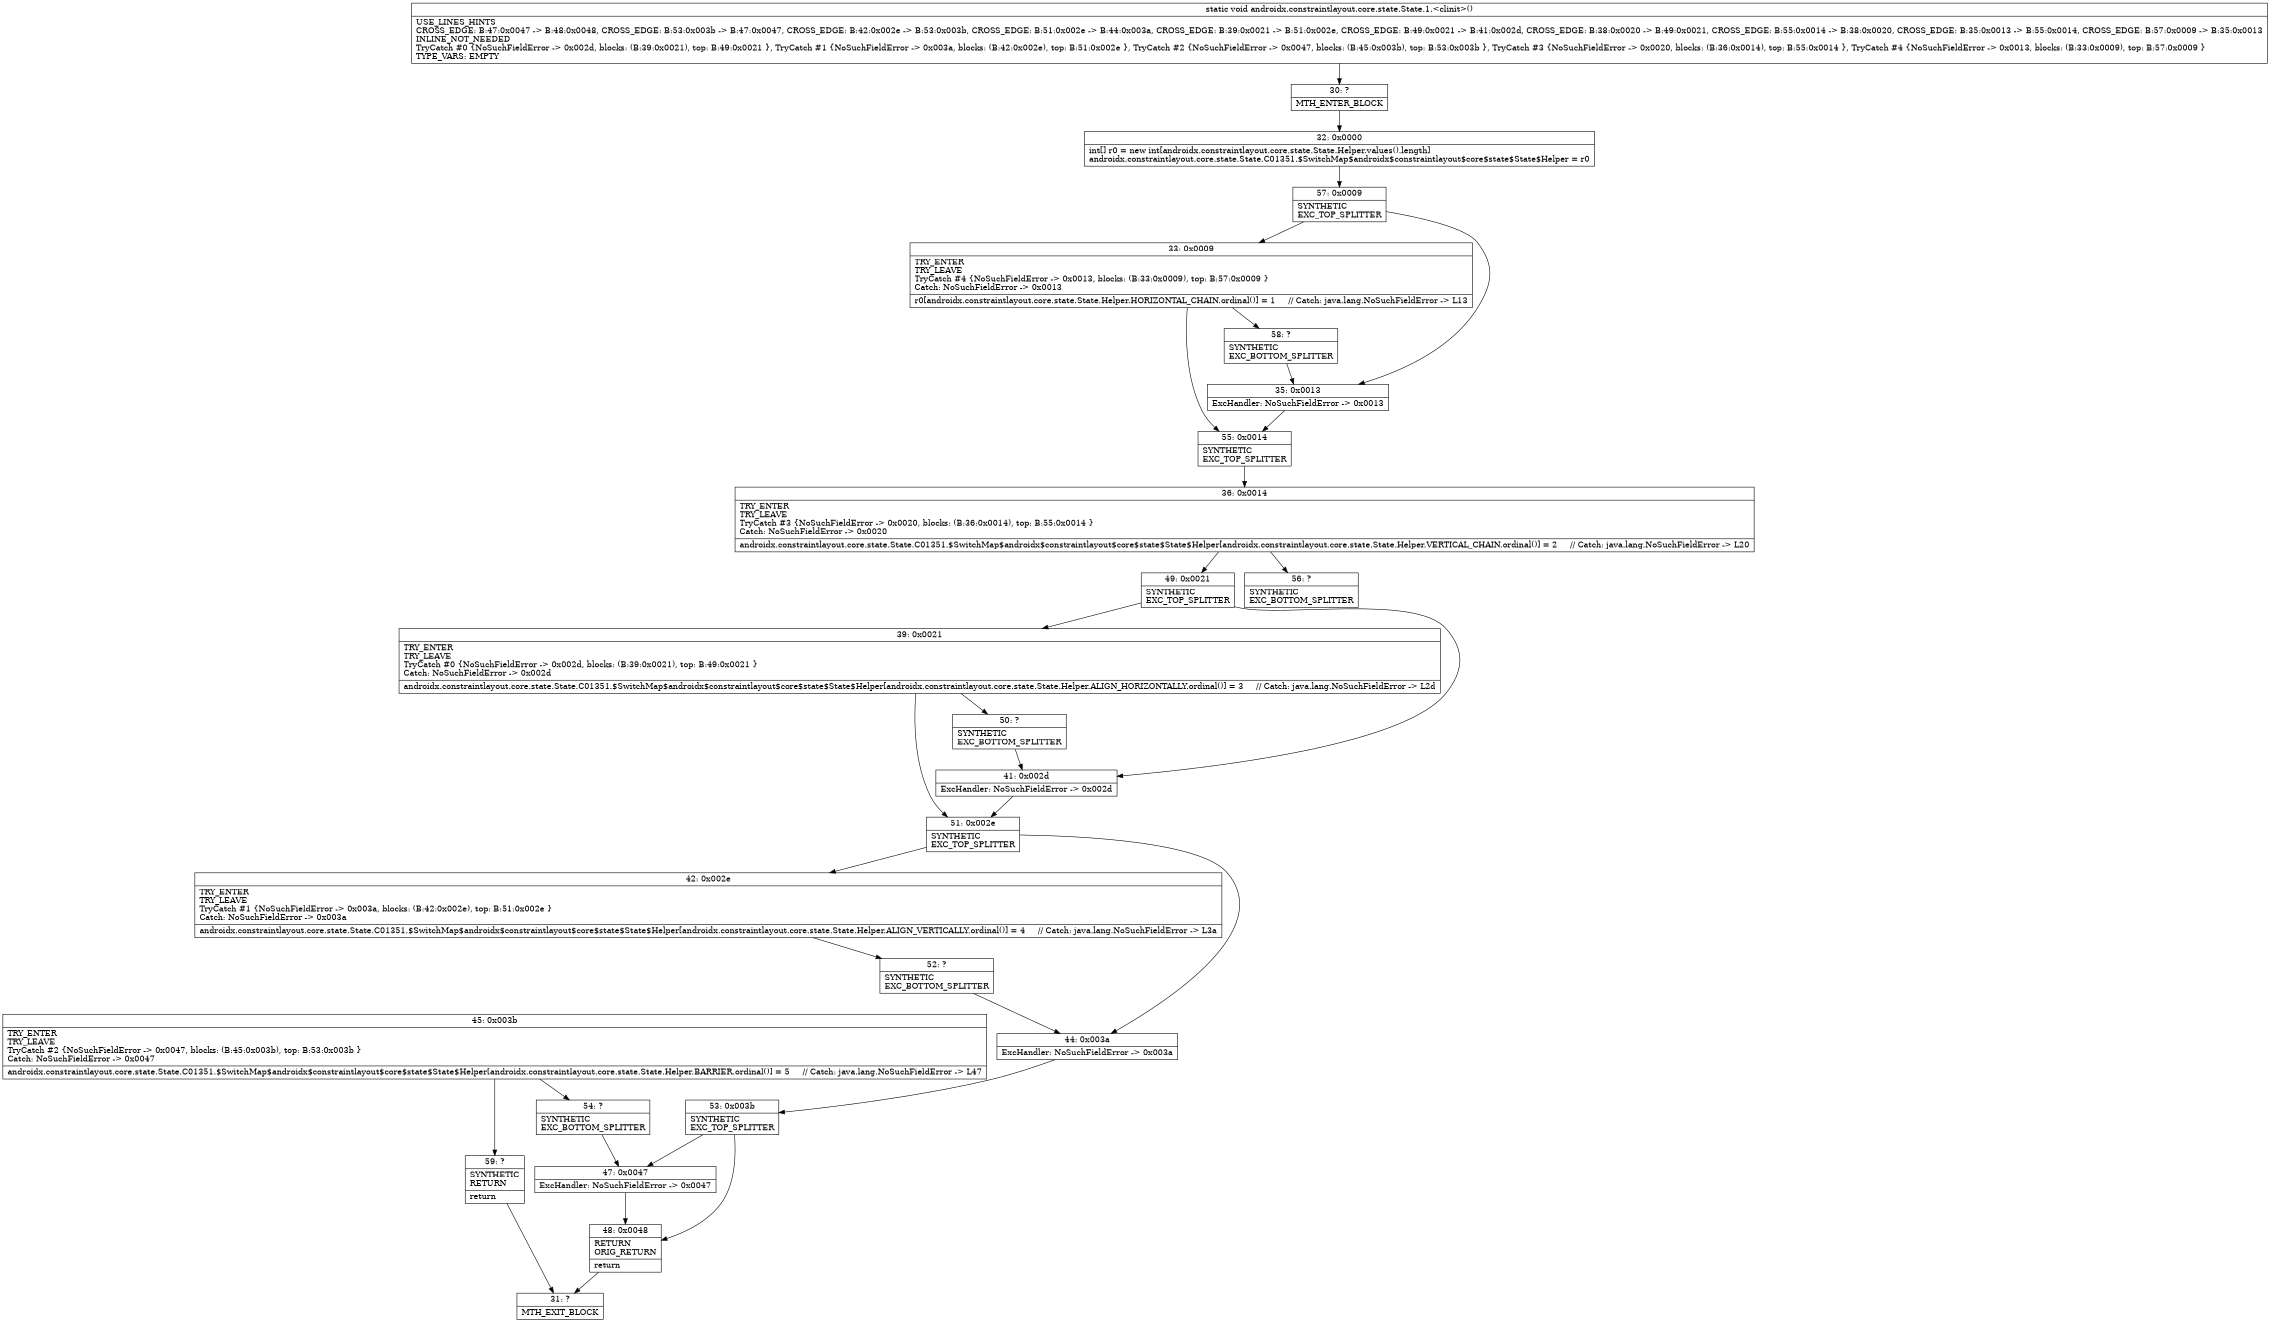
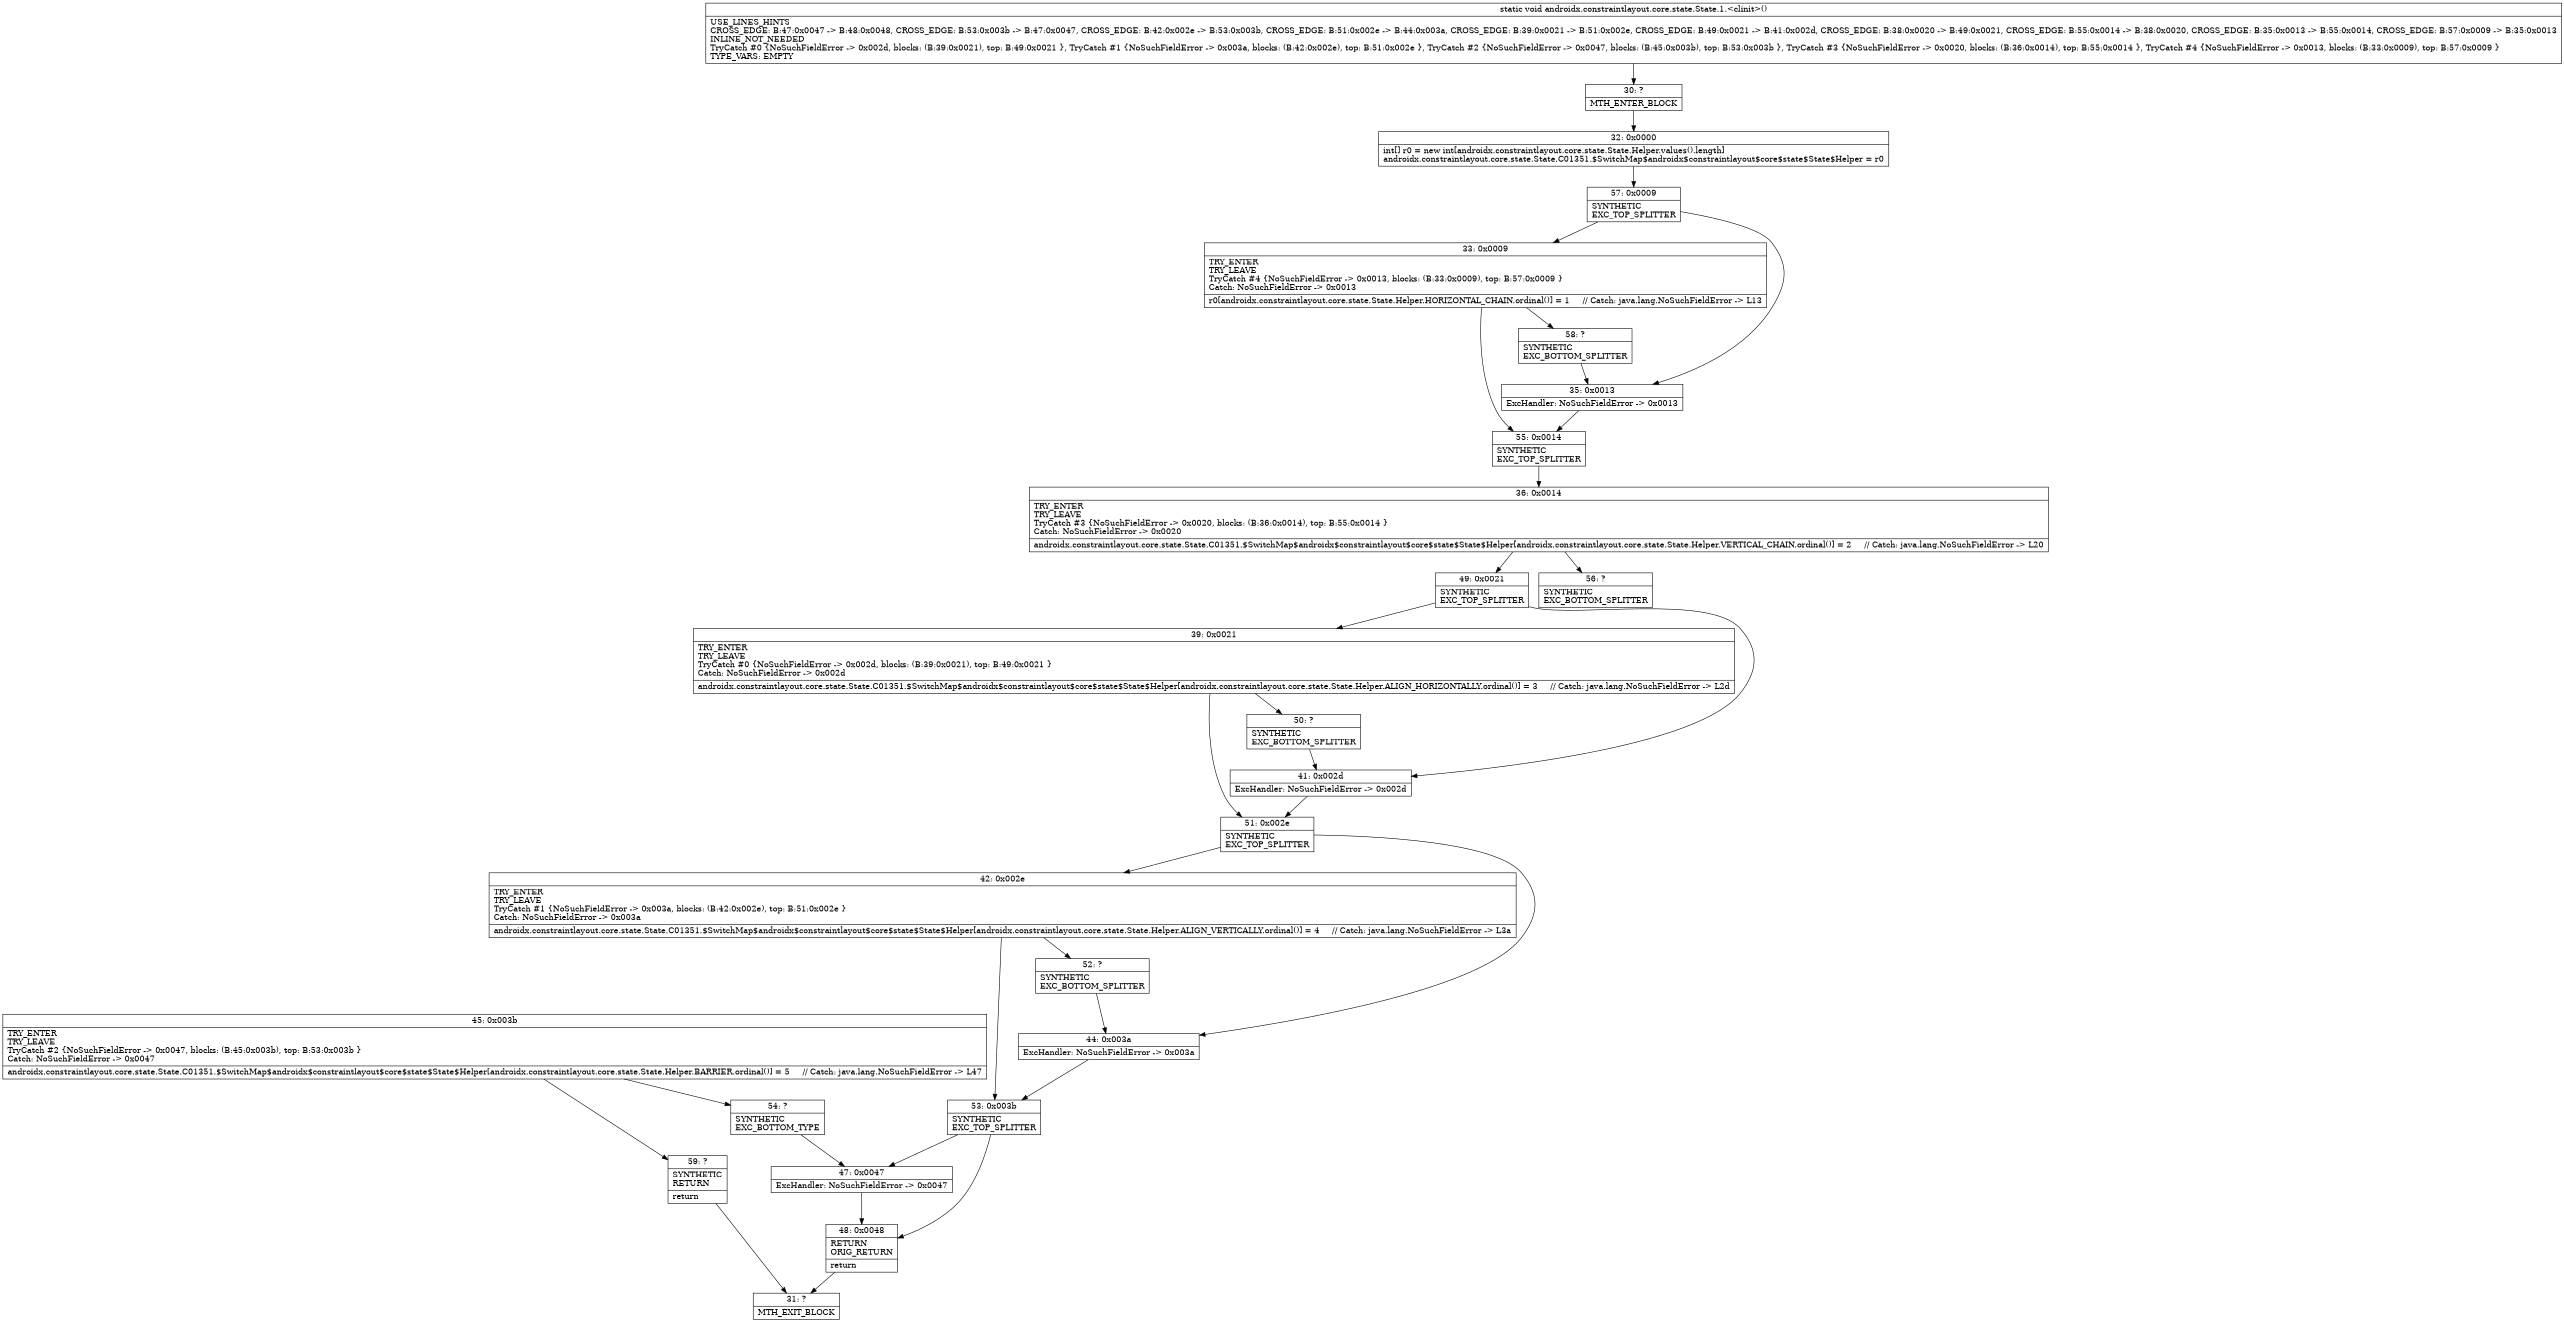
none -> (998, 1016)
(593, 1128) -> (778, 1128)
